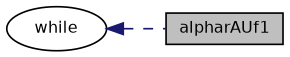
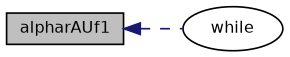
(145, 29) -> (161, 29)
